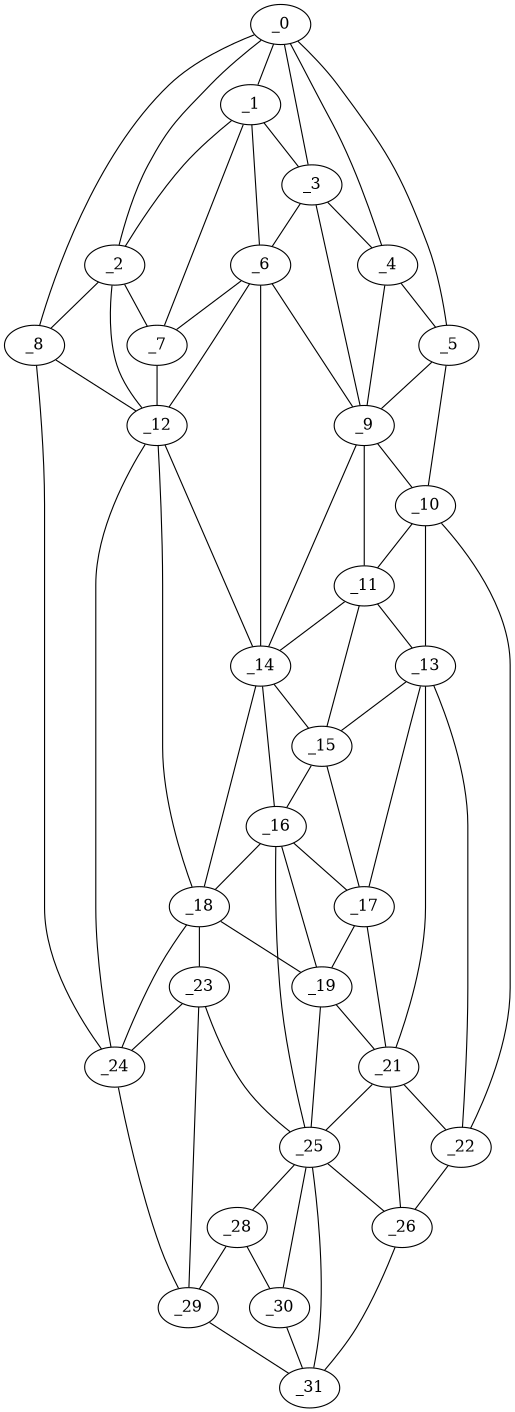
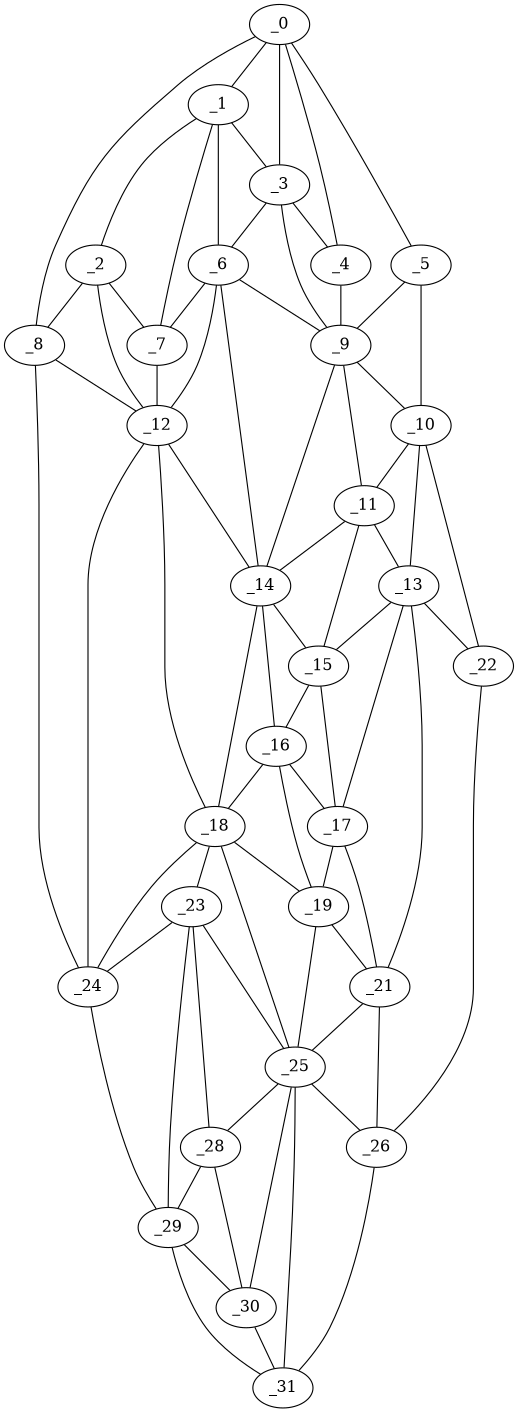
(170, 129) -> none
(418, 305) -> none
(280, 988) -> (255, 947)
none -> (201, 1027)
(425, 1107) -> none
none -> (207, 1268)
